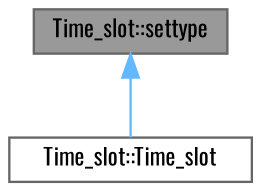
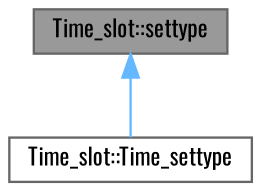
(131, 160) -> (131, 160)
